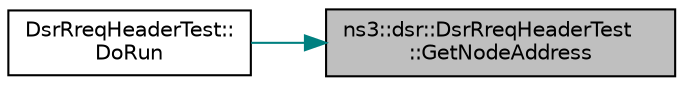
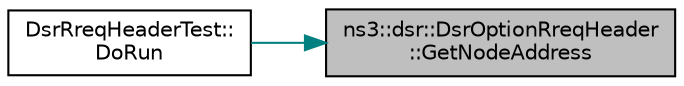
(501, 43) -> (501, 43)
